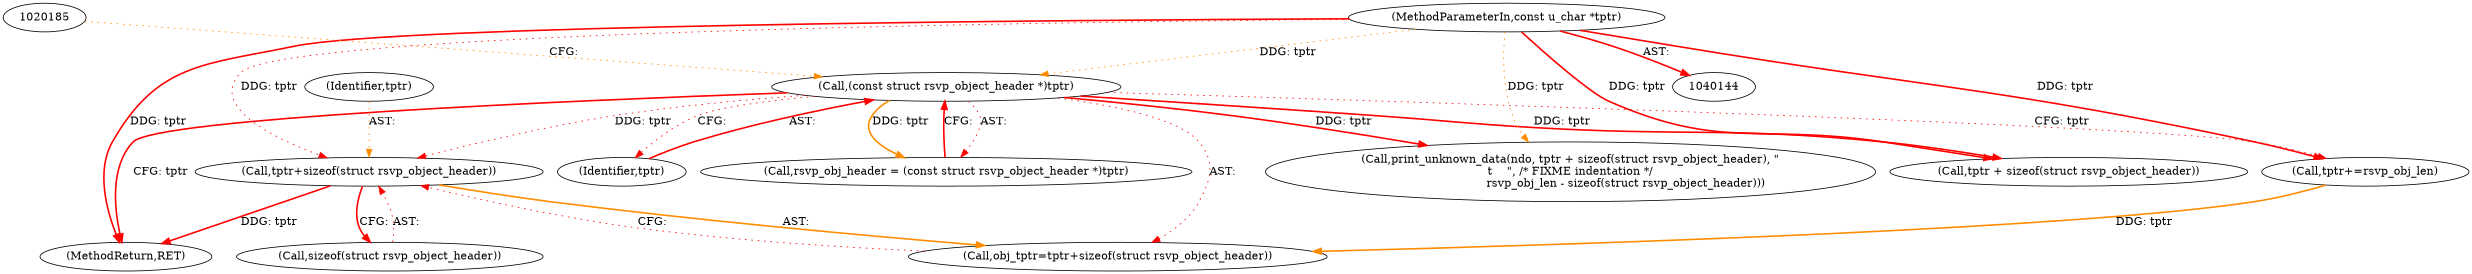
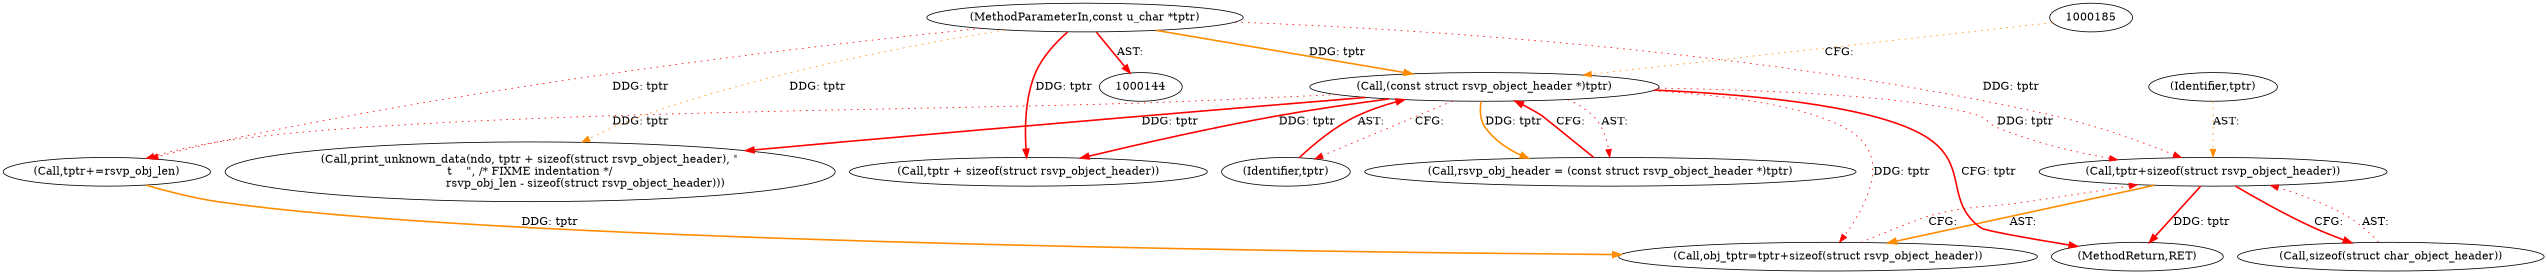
(45, 18) -> (2091, 18)
(666, 27) -> none
(1232, 52) -> (1280, 51)
(1714, 87) -> (1141, 87)
(1948, 87) -> (567, 80)
(2062, 122) -> (641, 122)
(1225, 172) -> (1902, 172)
(390, 257) -> (2391, 257)
